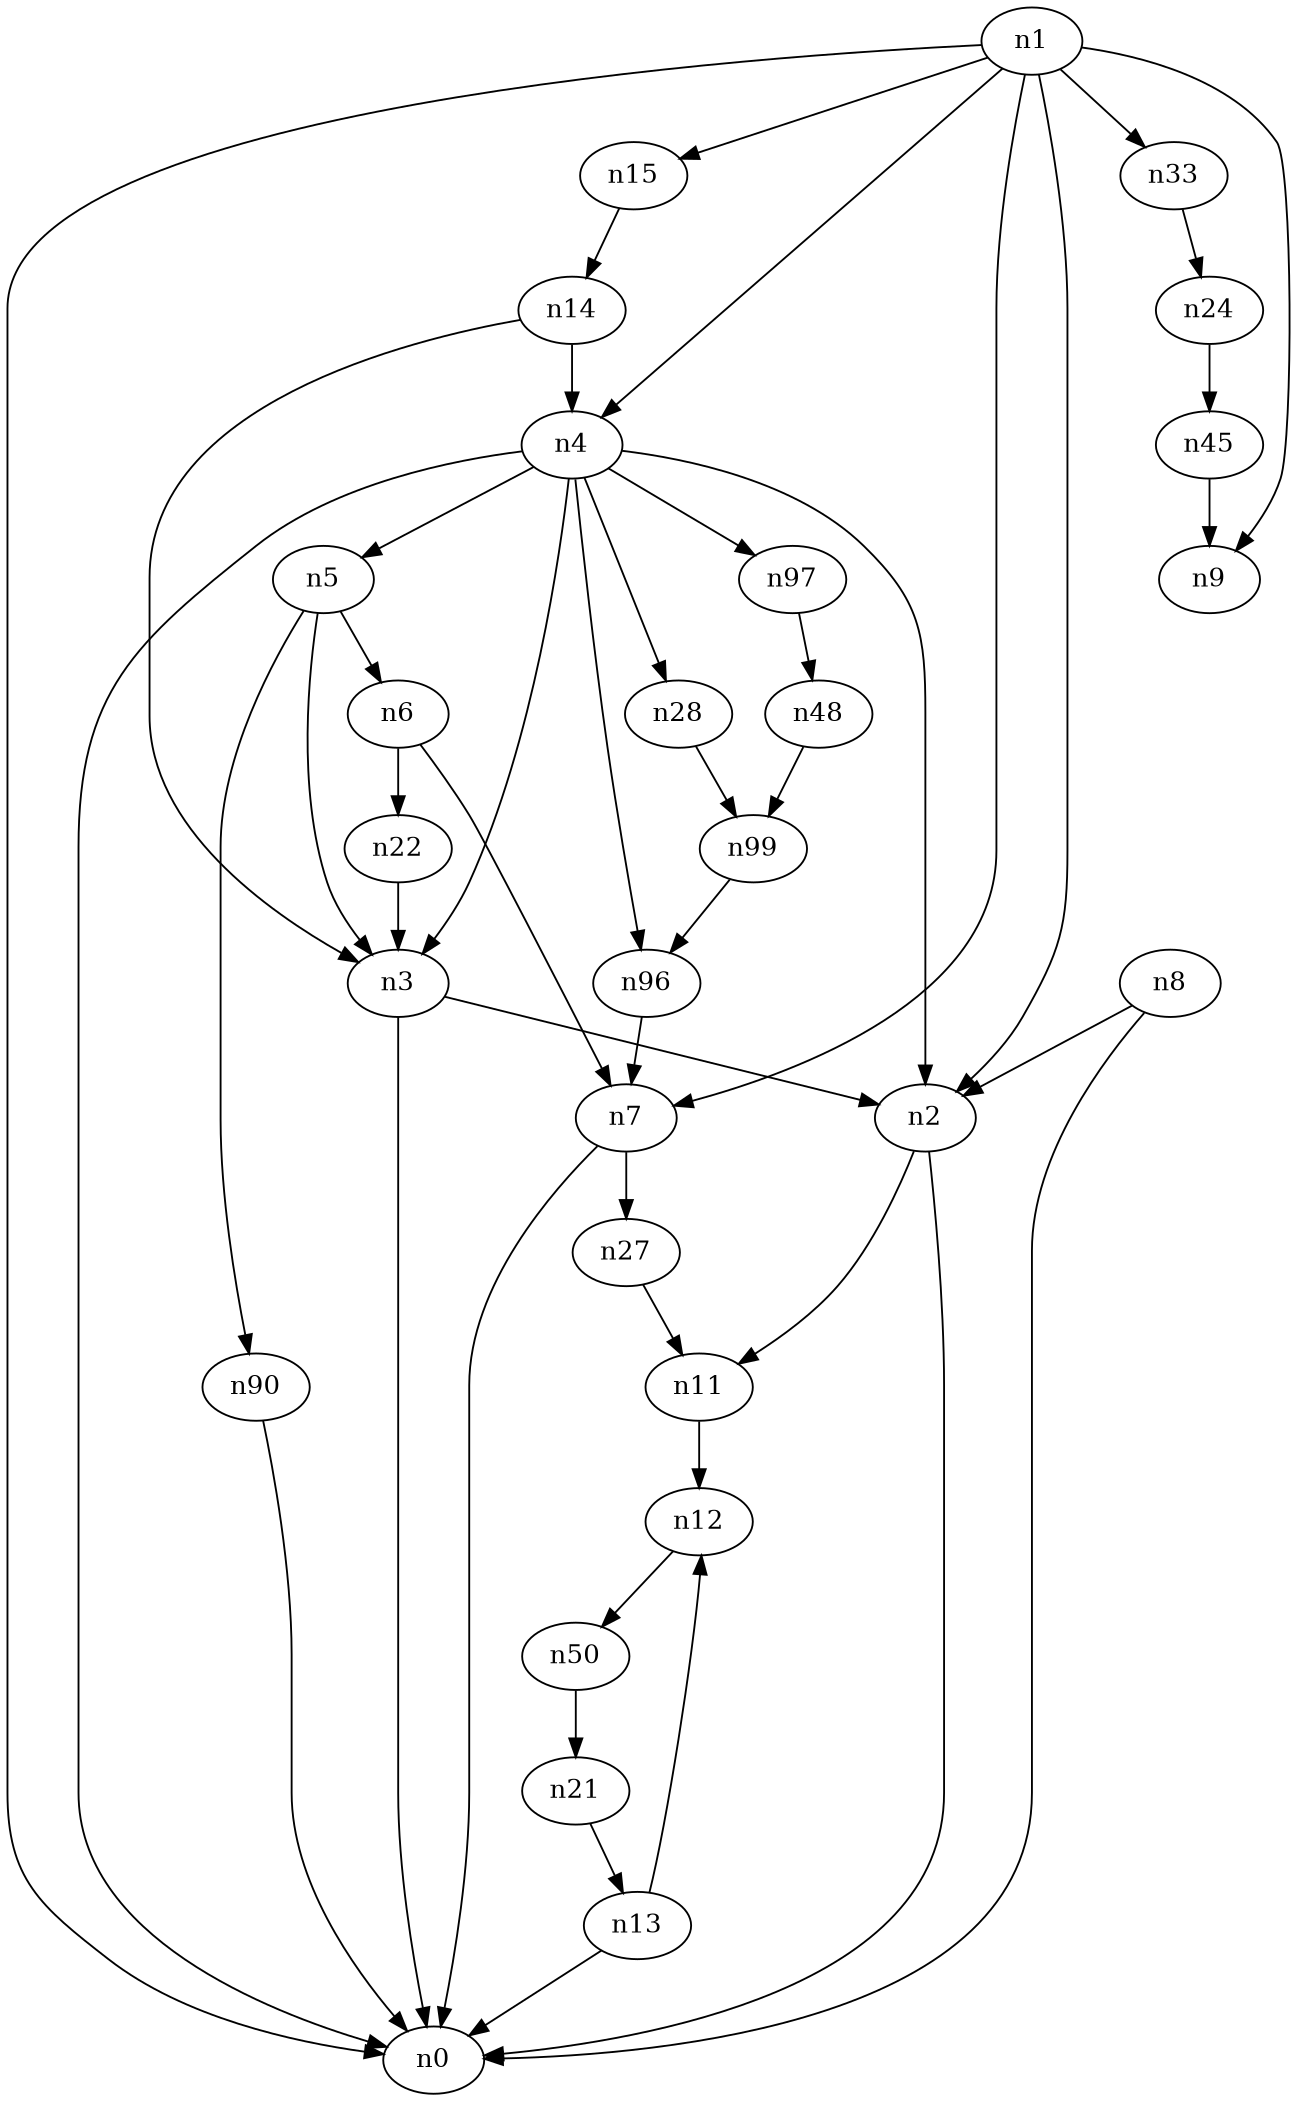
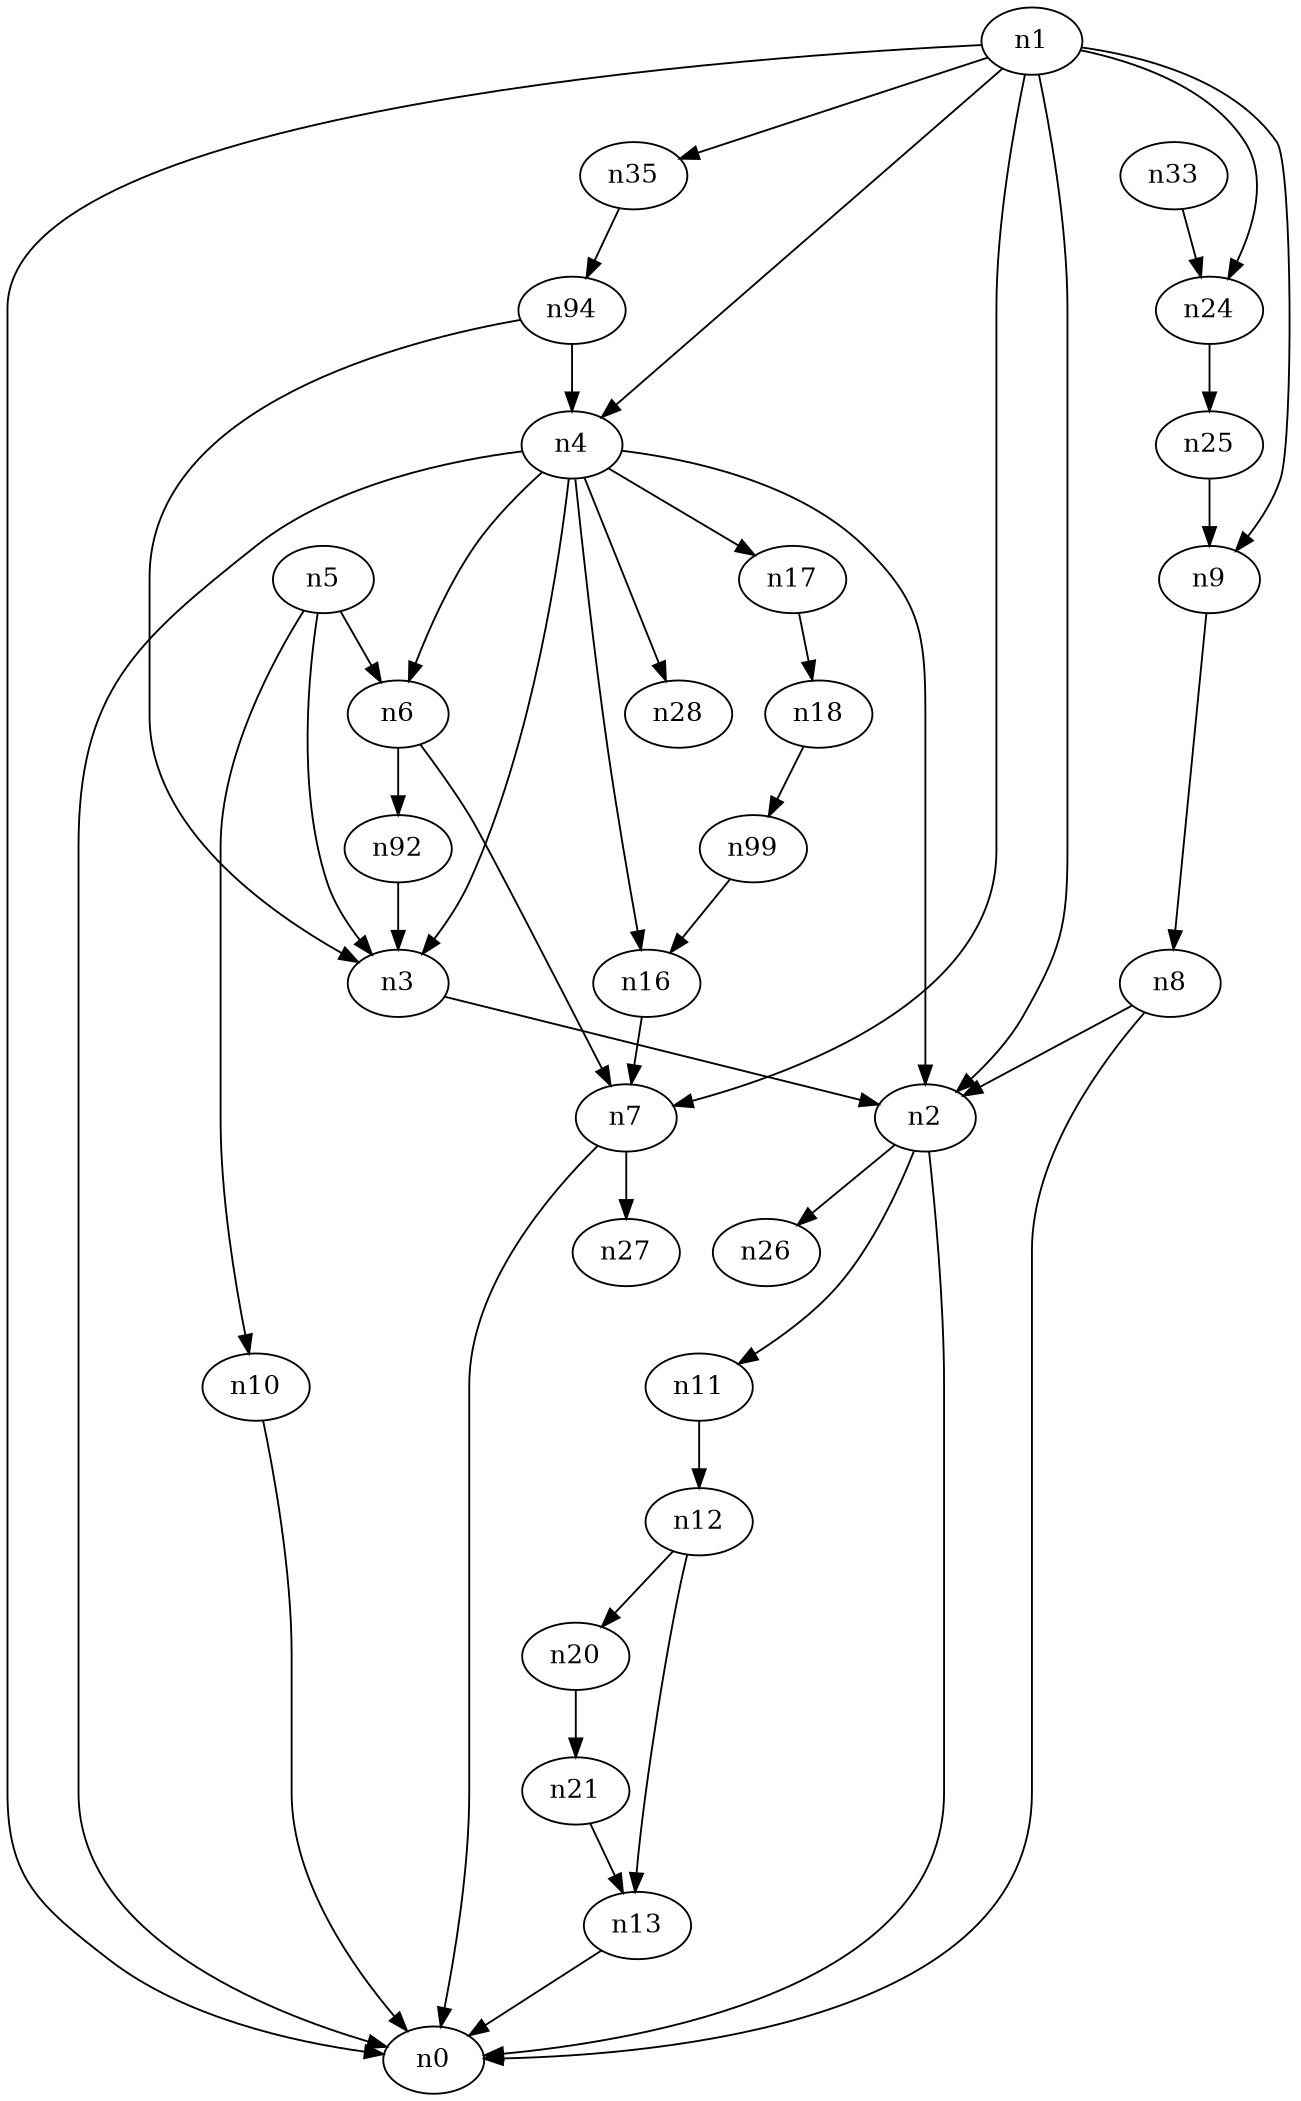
(1096, 102) -> (1223, 116)
(634, 176) -> (634, 176)
(572, 310) -> (572, 310)
(1210, 445) -> (1210, 445)
(456, 508) -> (466, 559)
(793, 580) -> (793, 580)
(819, 714) -> (819, 714)
none -> (1191, 772)
(711, 773) -> none
(398, 849) -> (398, 849)
(647, 983) -> (647, 983)
none -> (766, 1253)
(658, 1312) -> none
(256, 1387) -> (256, 1387)
(398, 1513) -> none
(576, 1656) -> (576, 1656)
(679, 1734) -> (657, 1713)
